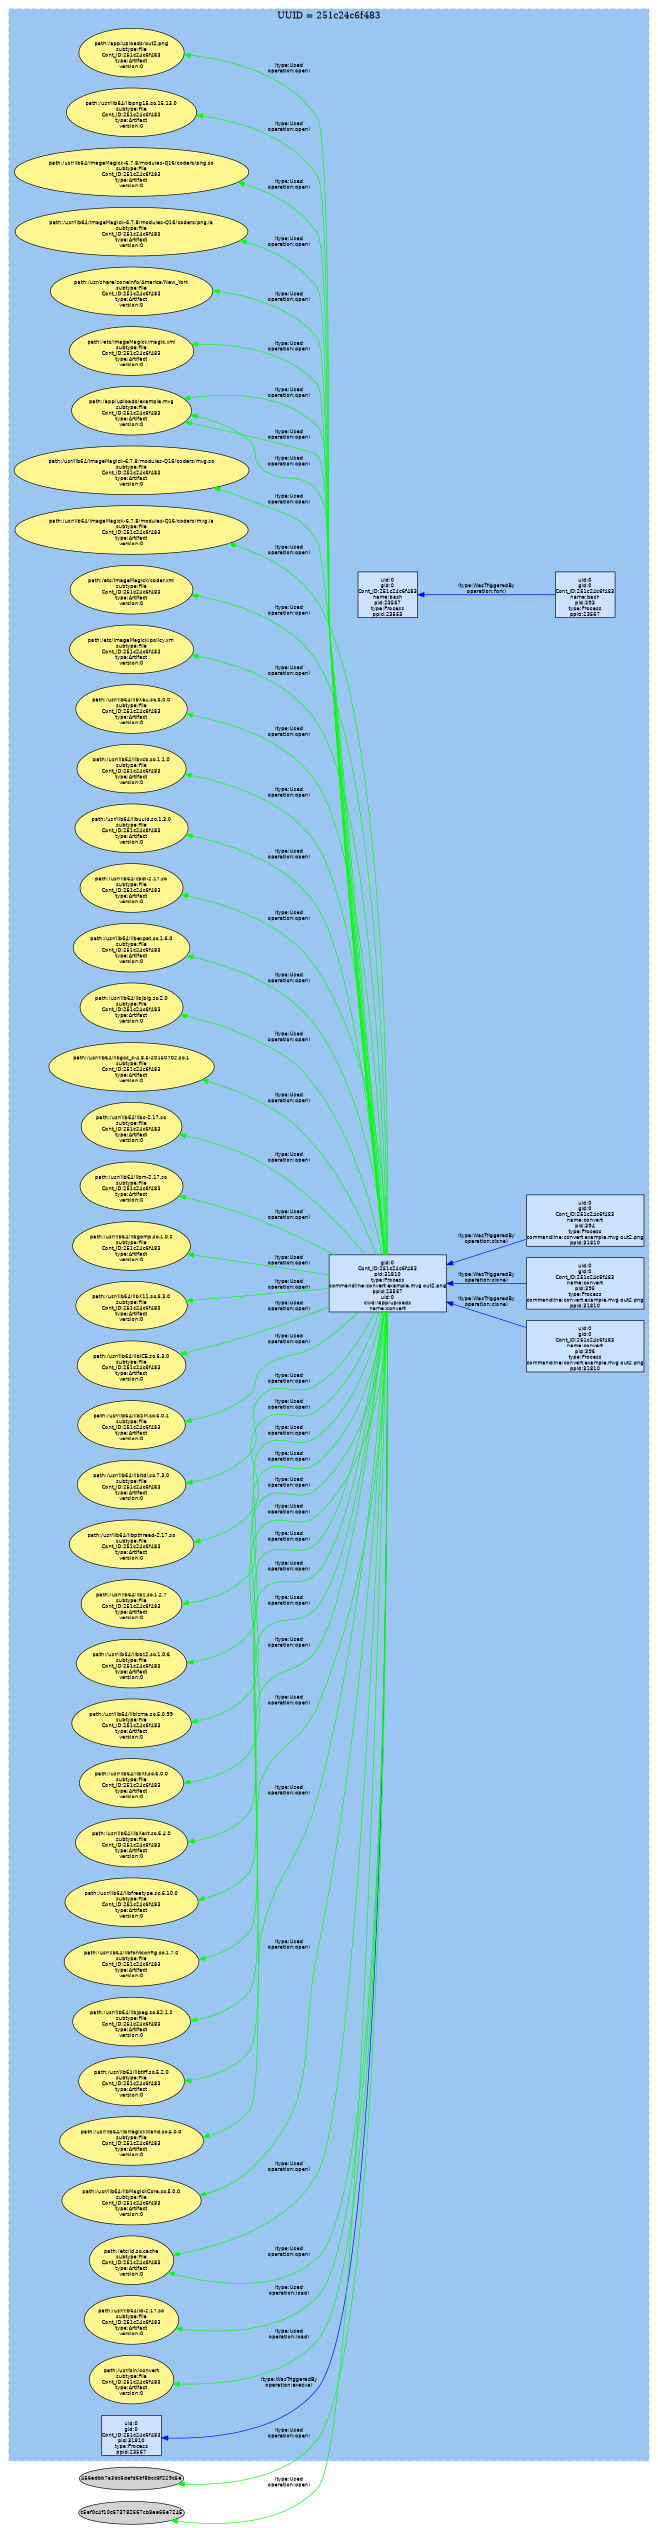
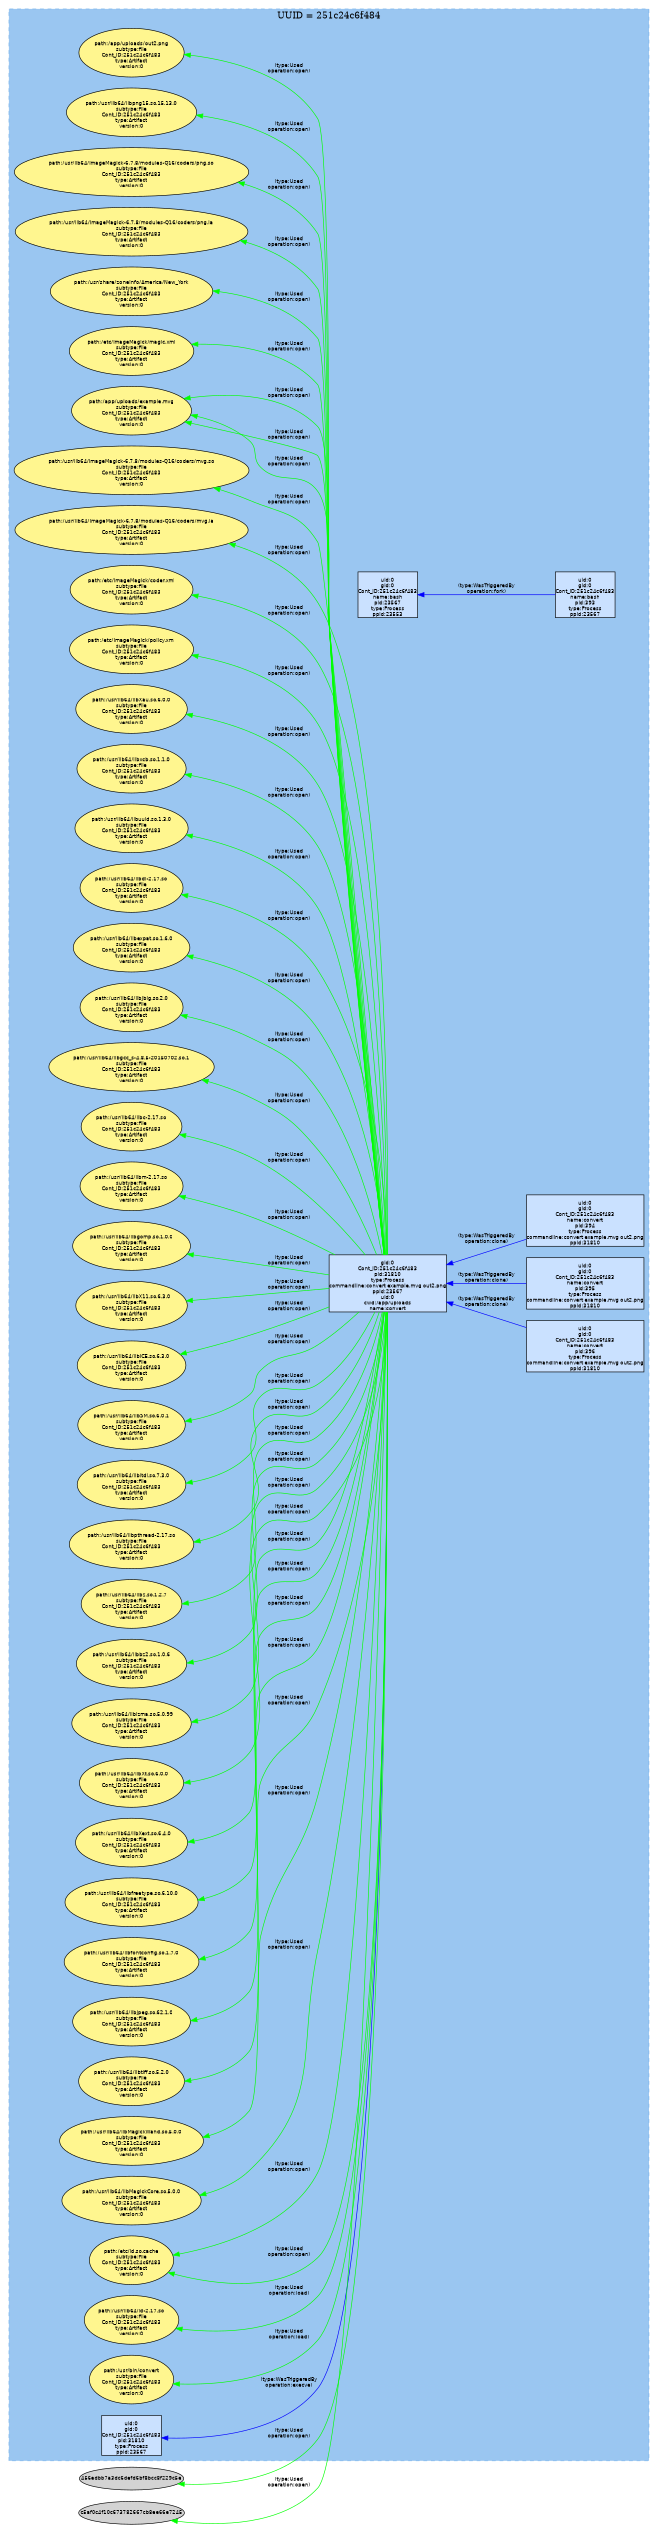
(329, 16) -> (329, 16)
